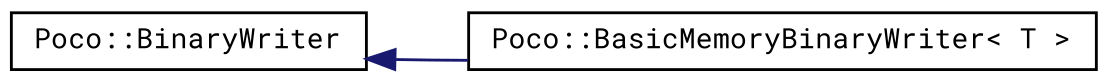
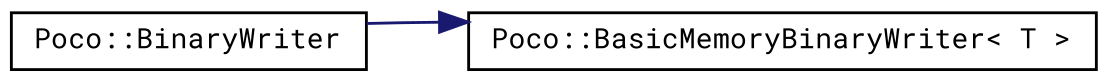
(431, 60) -> (403, 23)
